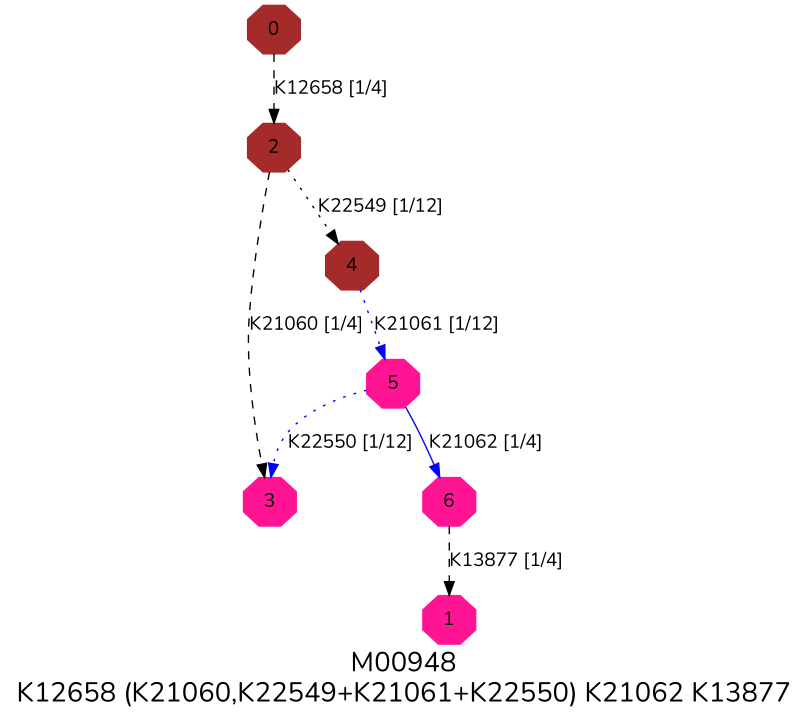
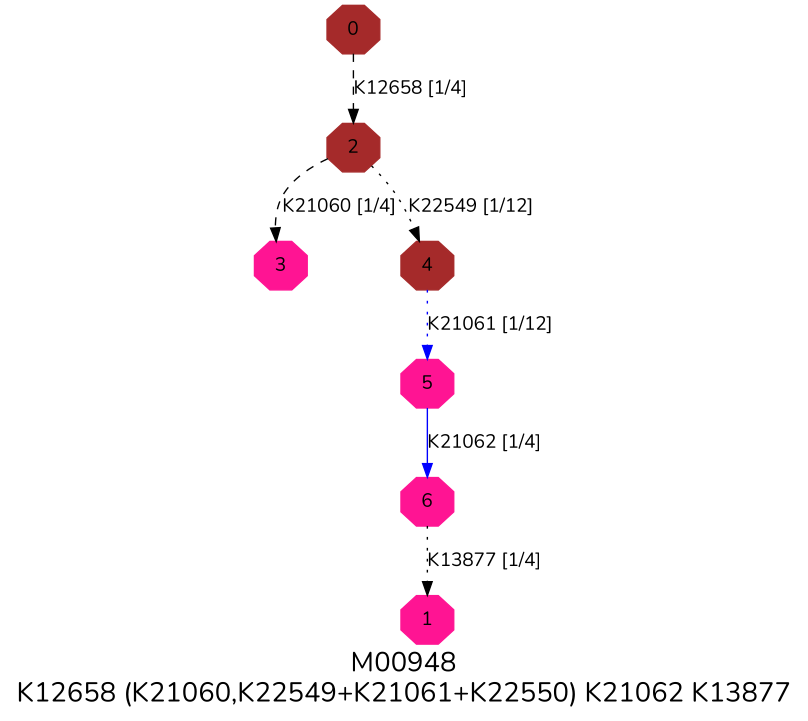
(309, 414) -> none
(449, 554) -> (427, 554)
